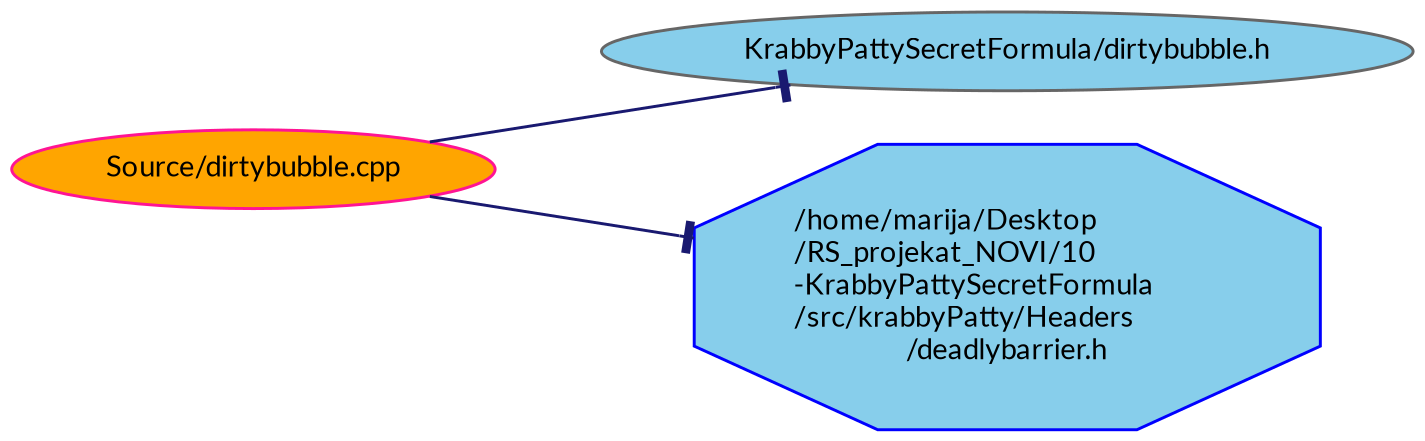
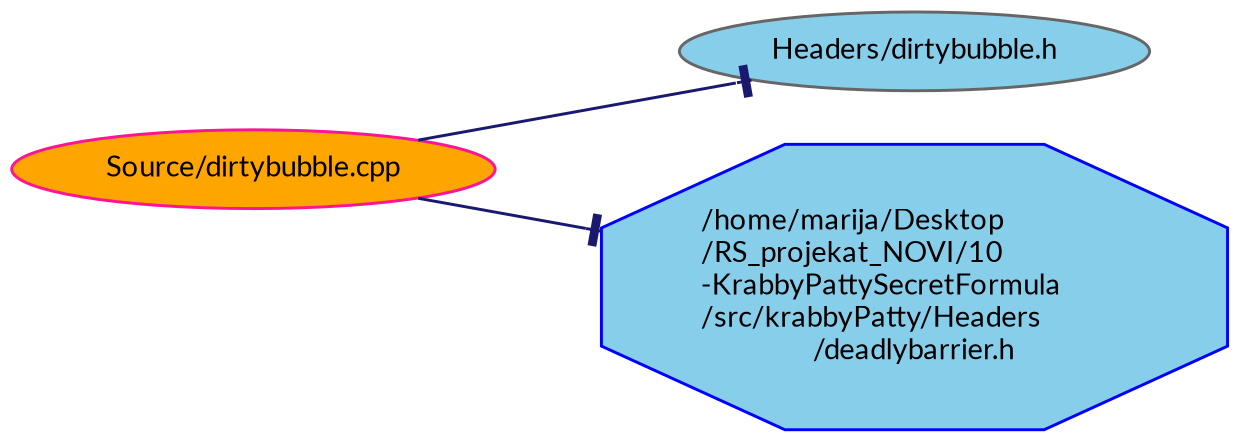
(1007, 51) -> (914, 51)
